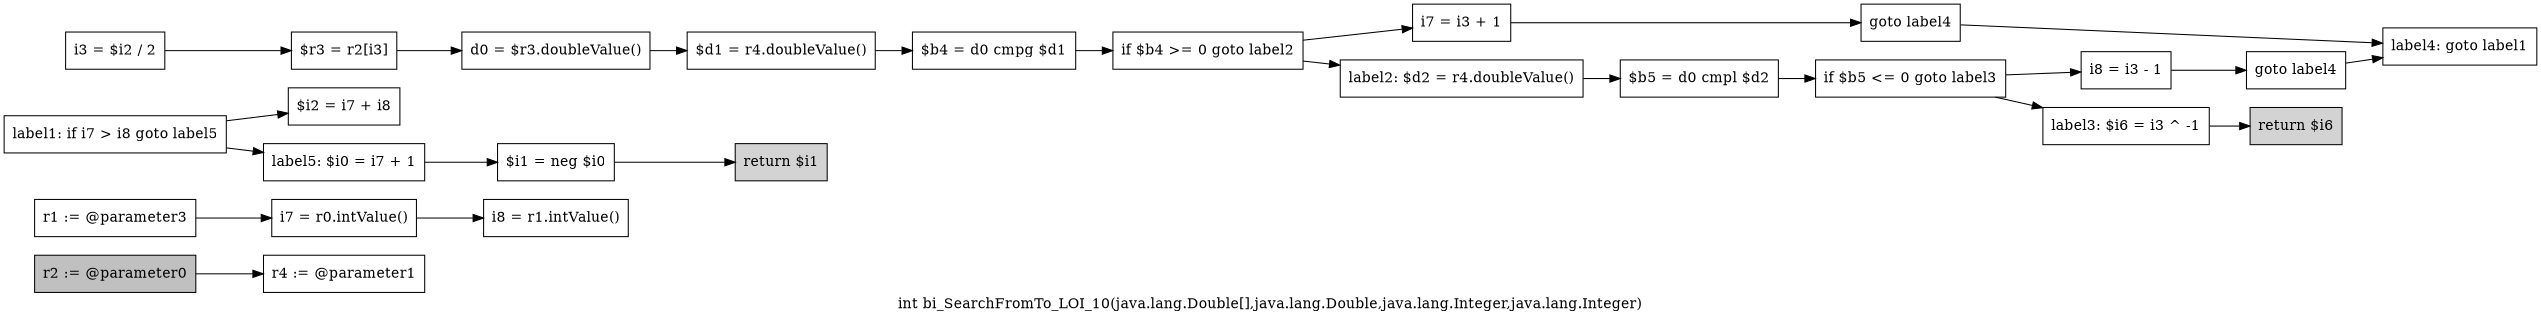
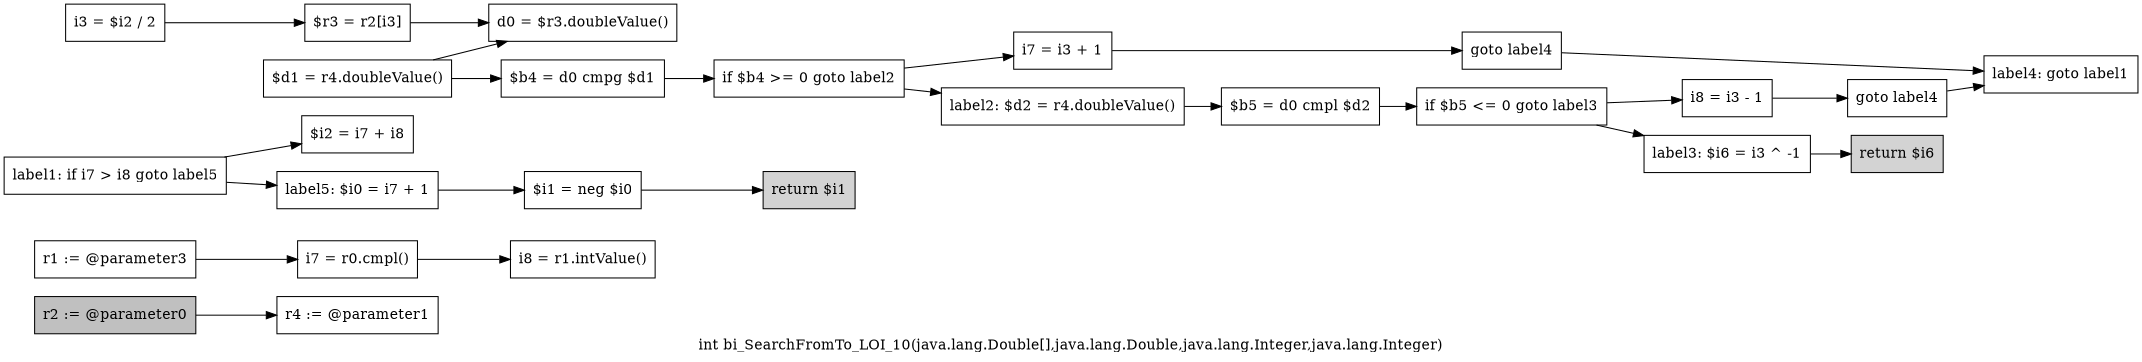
(663, 51) -> (465, 52)
(344, 218) -> (358, 259)
